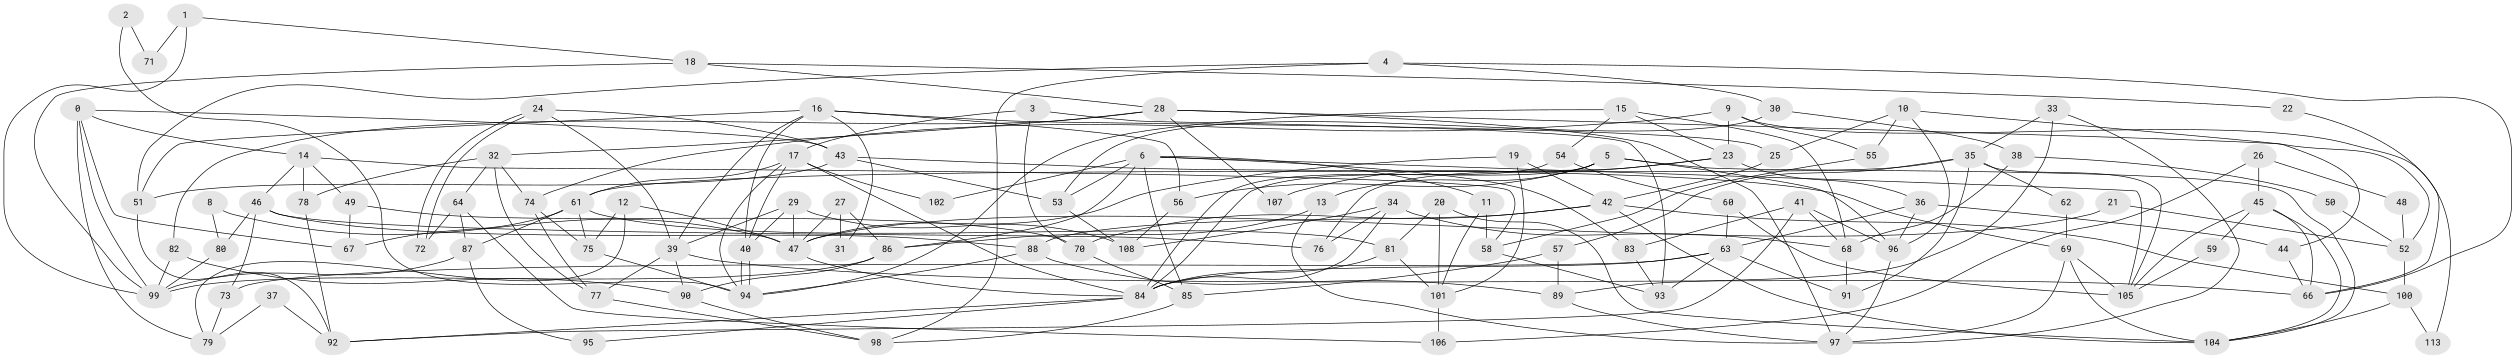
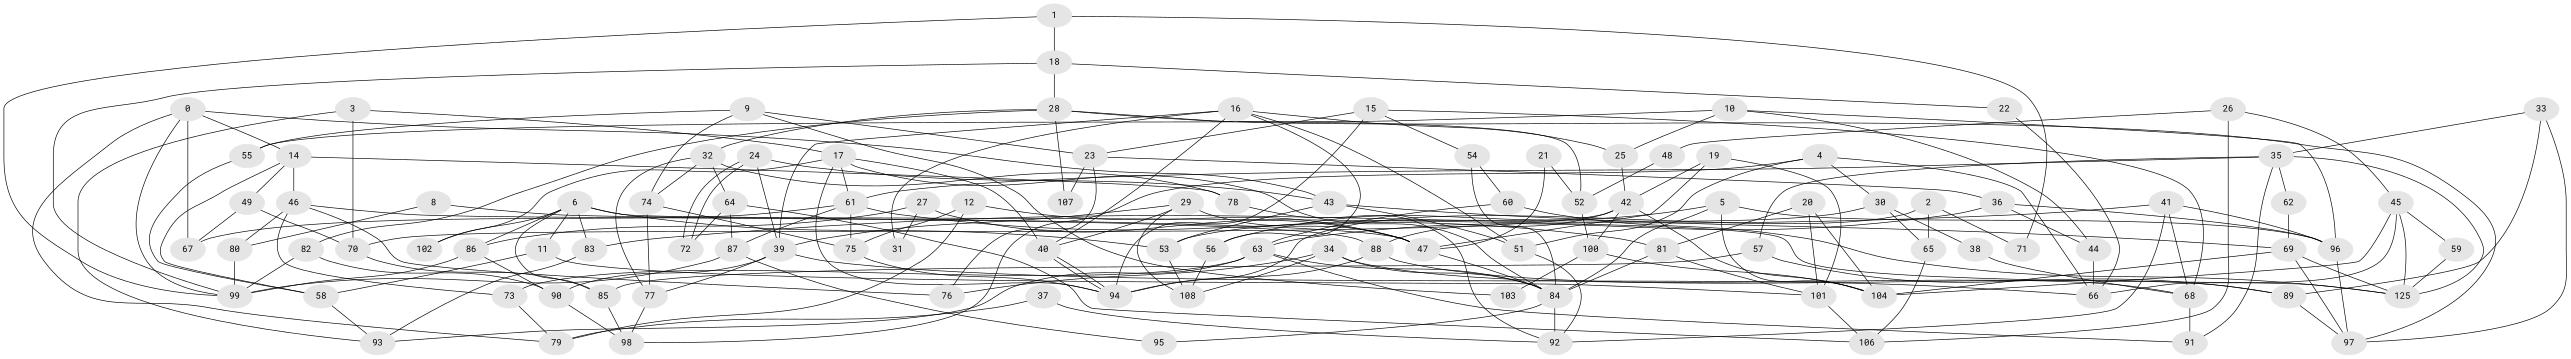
(1321, 203) -> none
(2330, 203) -> none
none -> (1929, 250)
(2125, 296) -> (2402, 296)
(2433, 343) -> (1508, 296)
